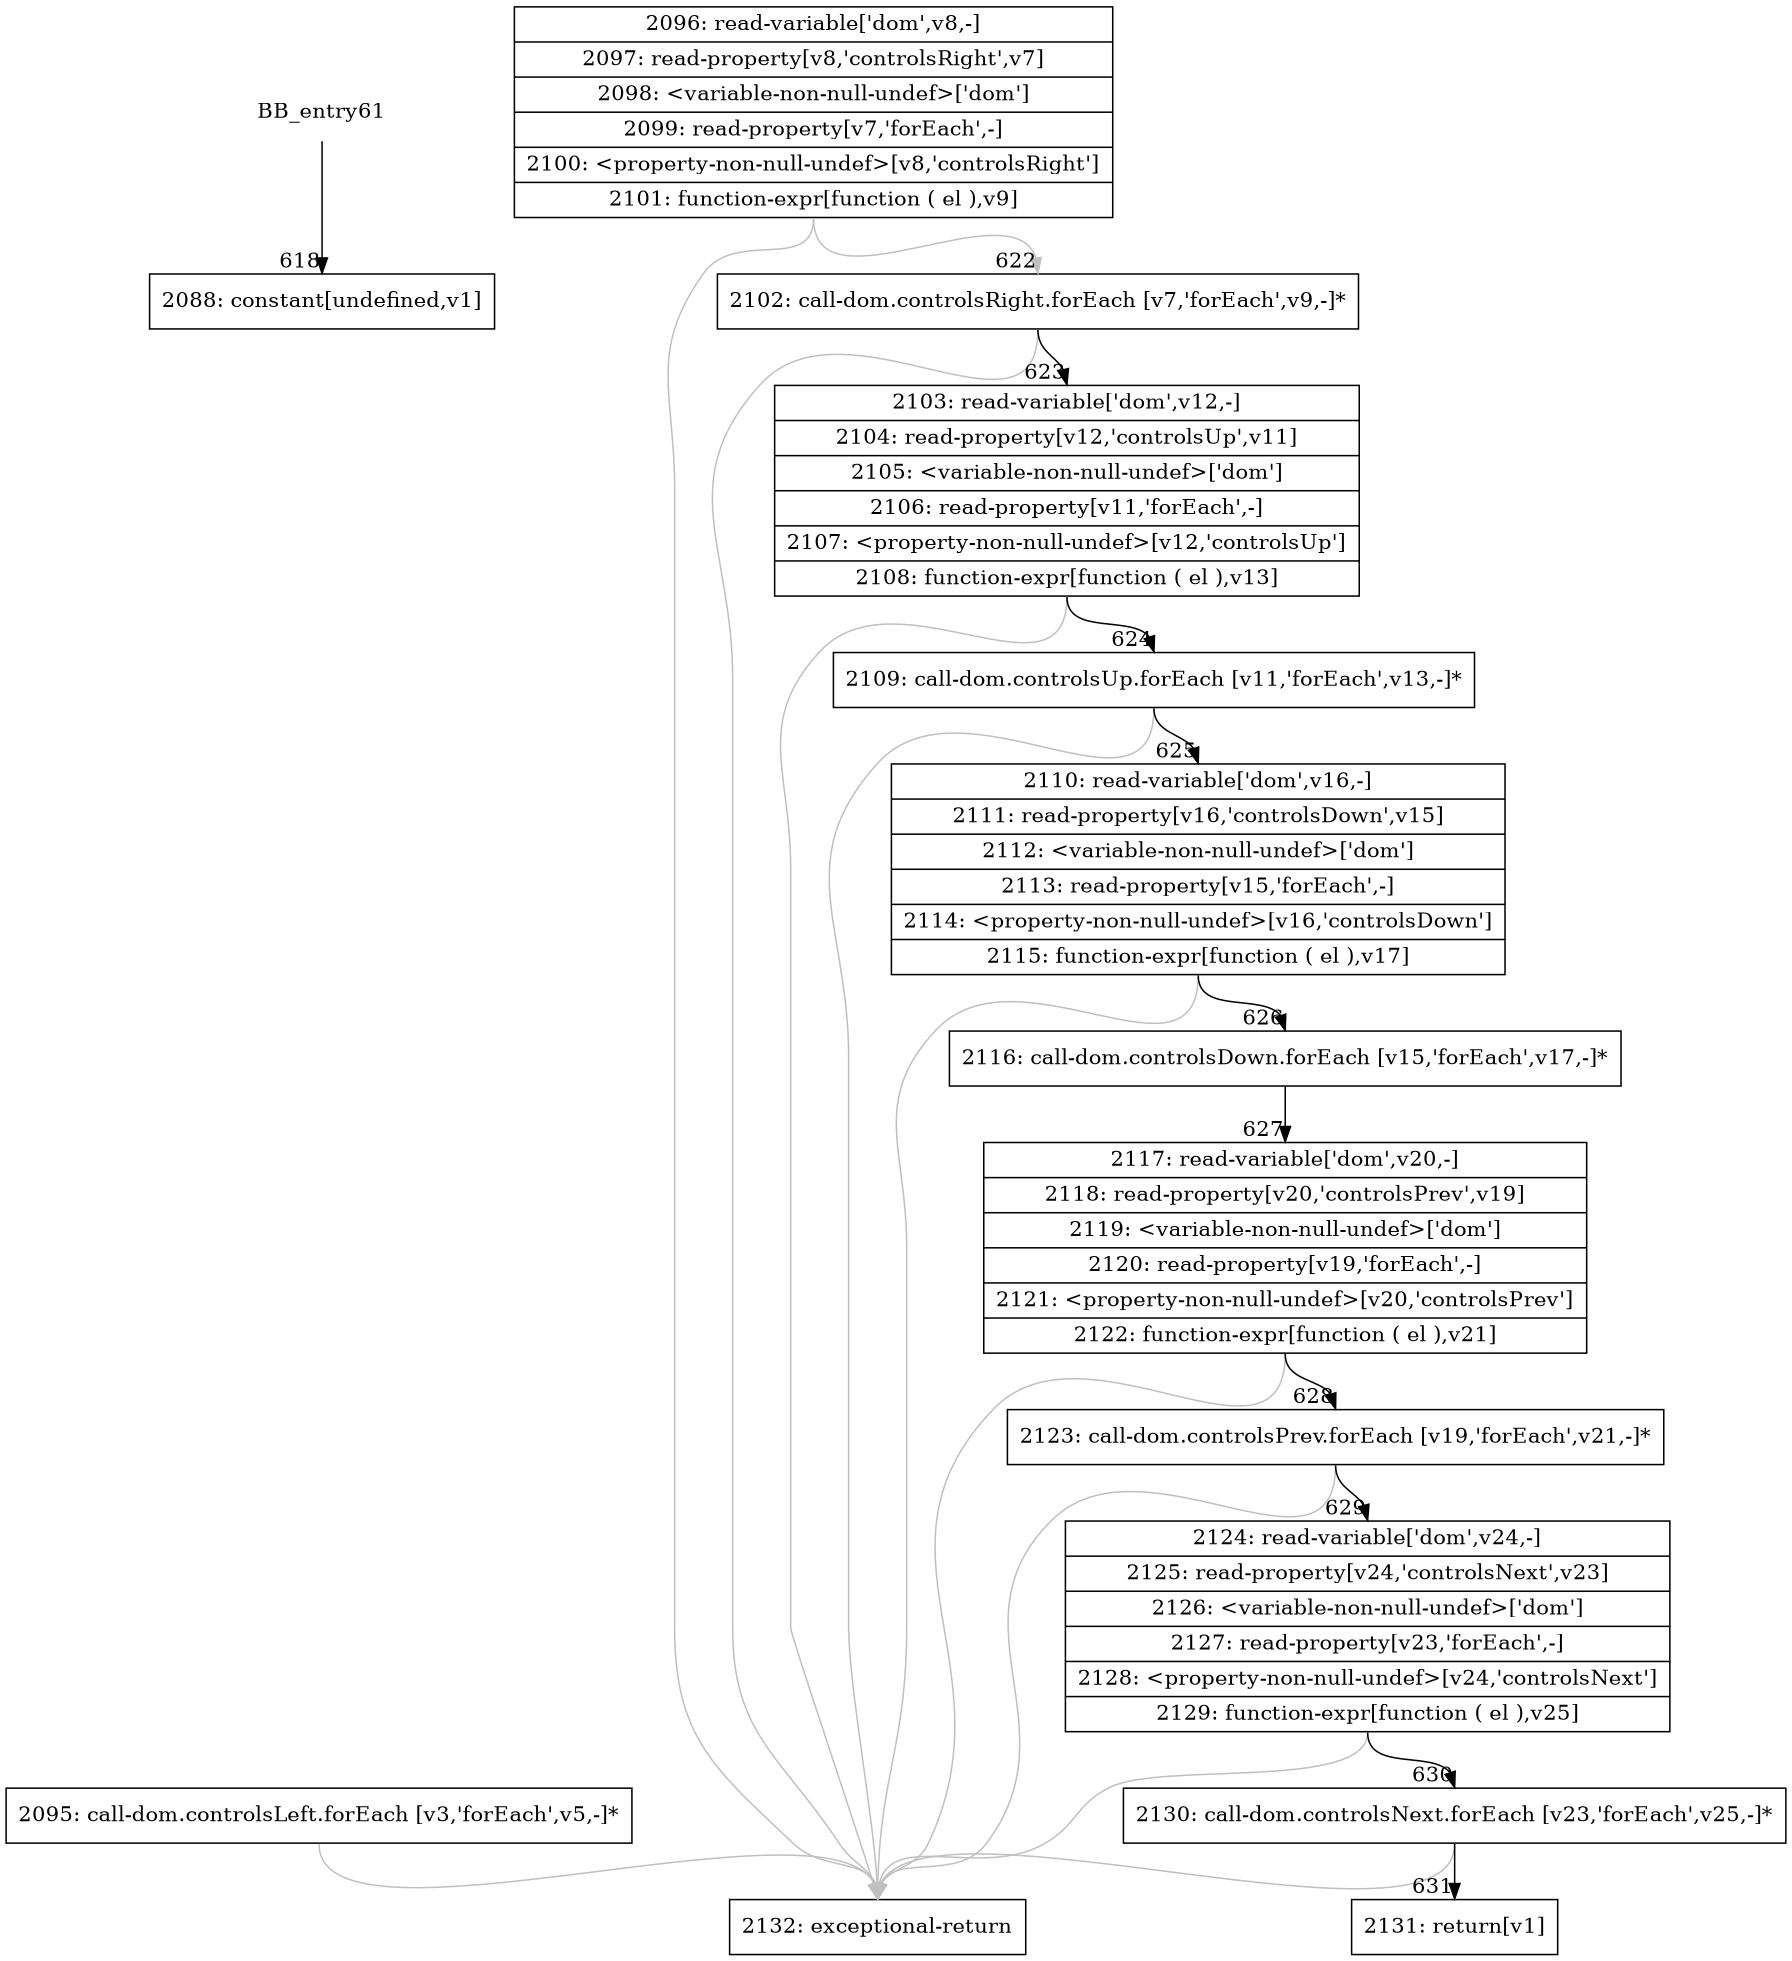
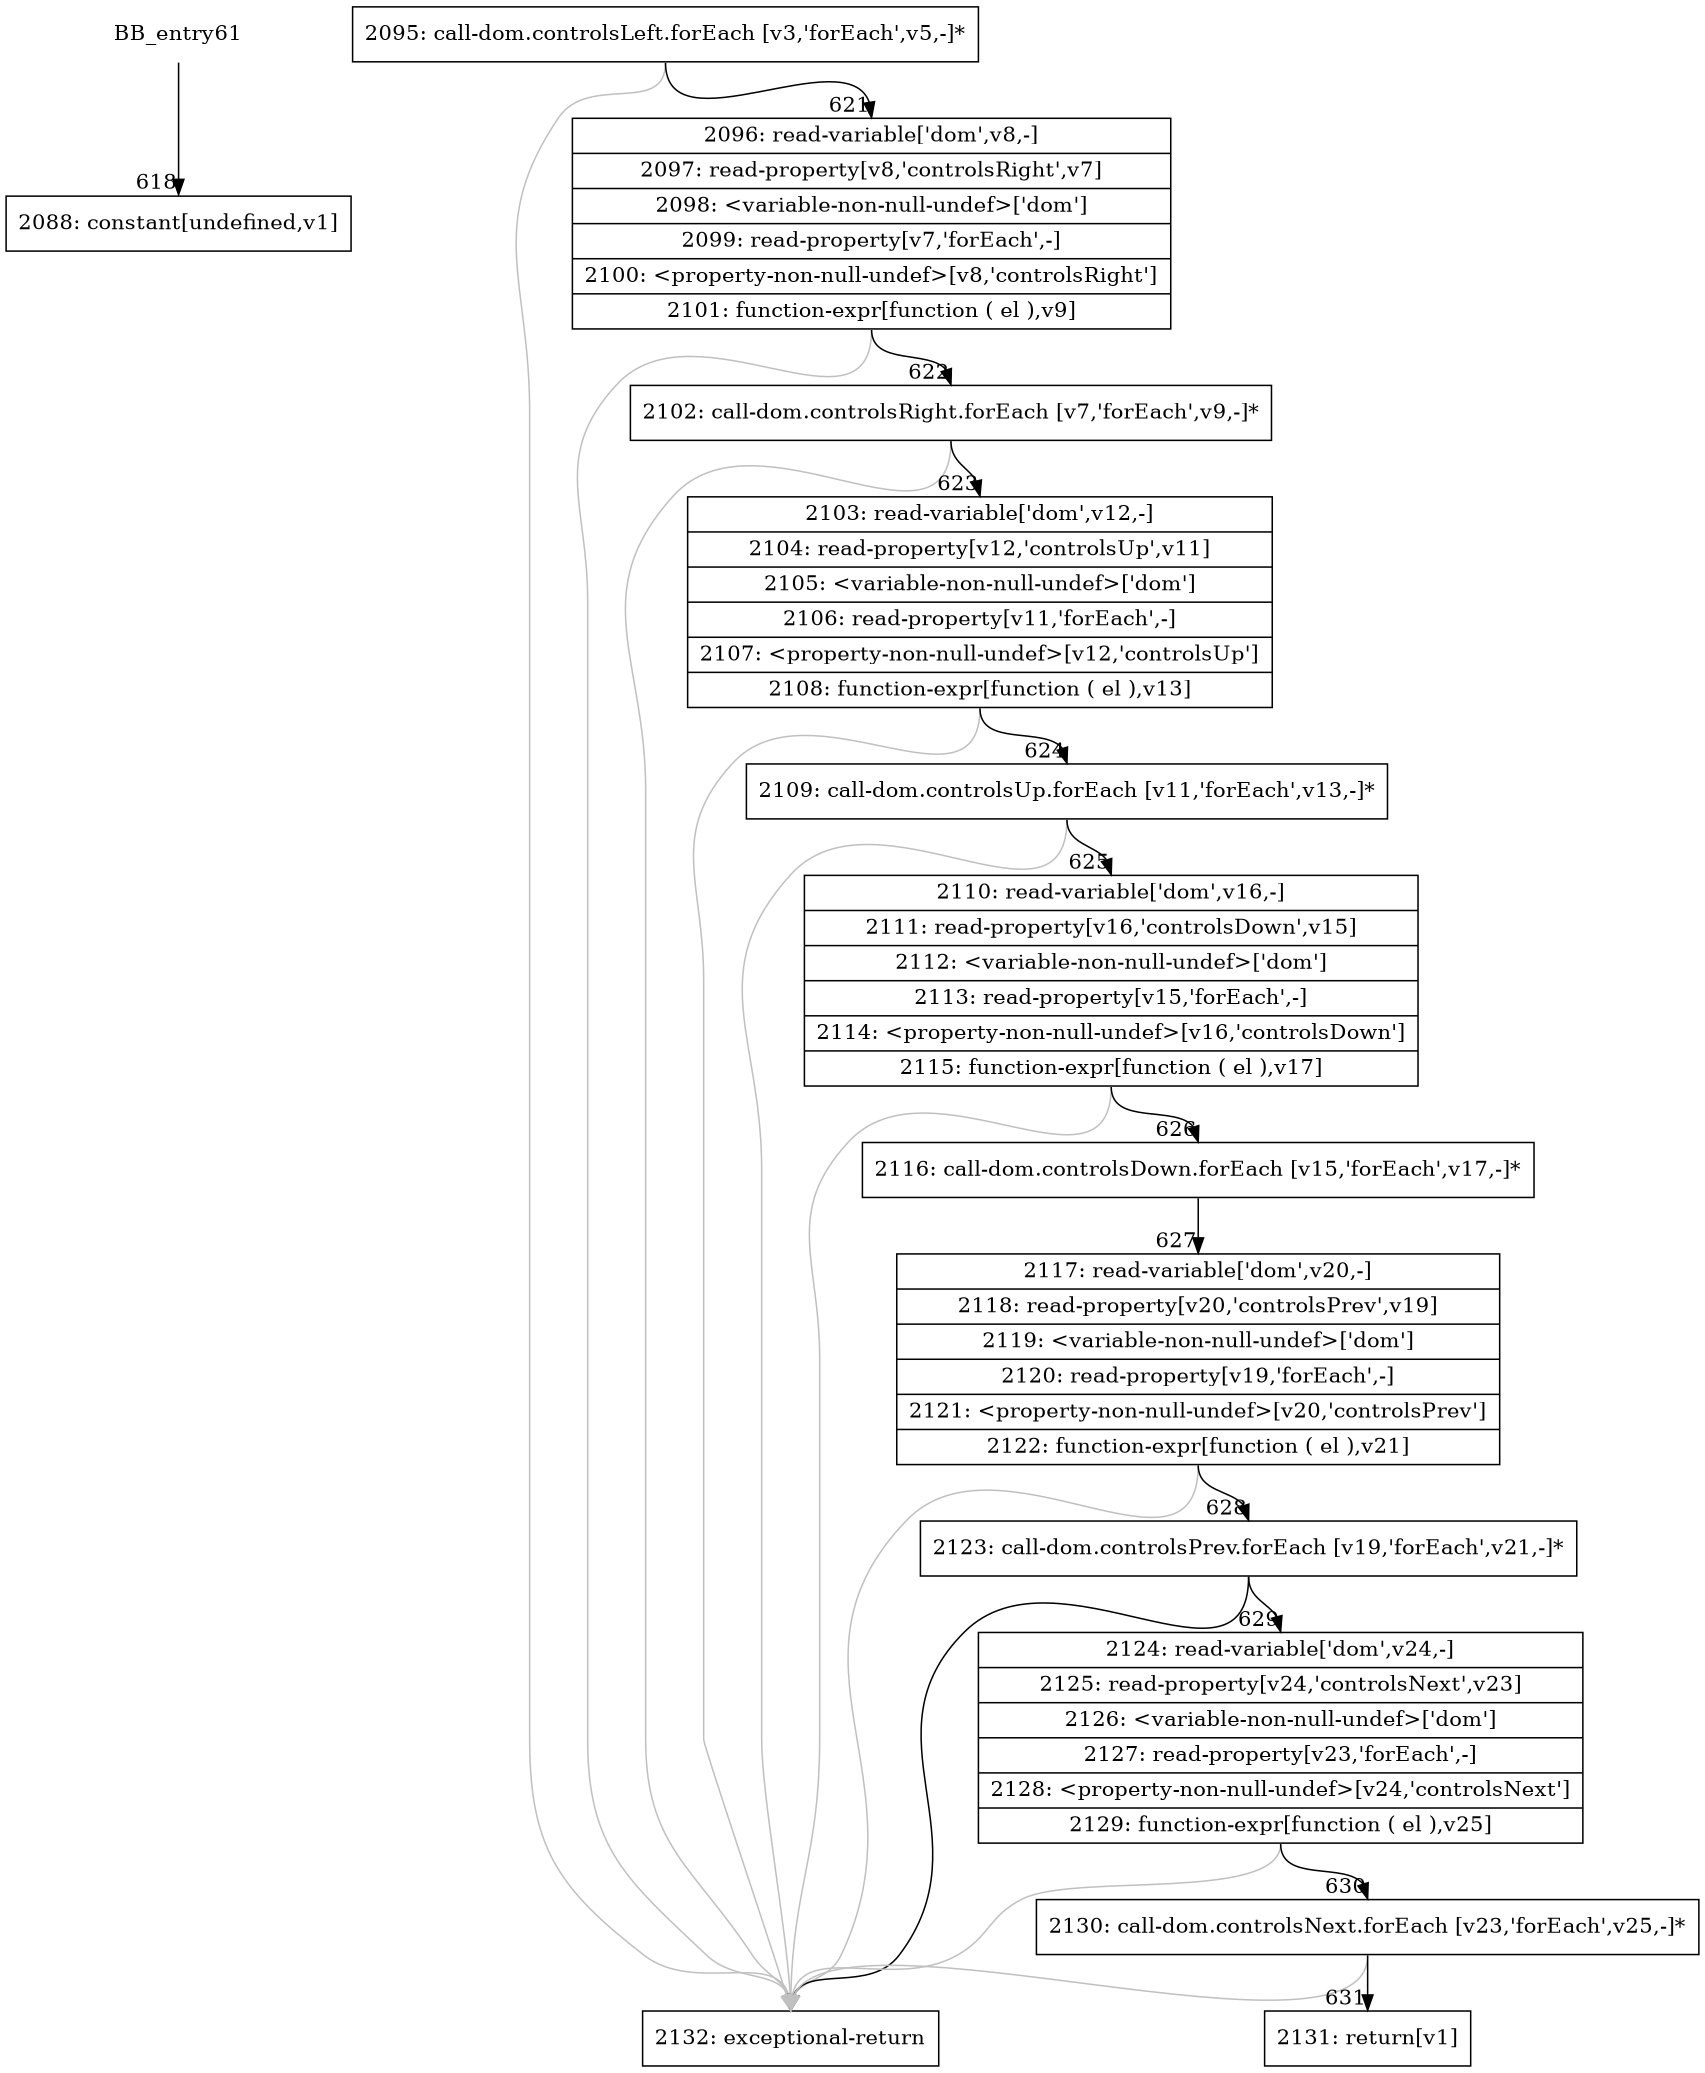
none -> (761, 91)
(918, 247) -> (904, 356)
(1017, 1577) -> (930, 1689)
